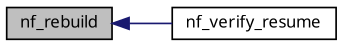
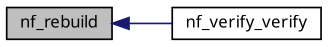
(254, 23) -> (247, 23)
